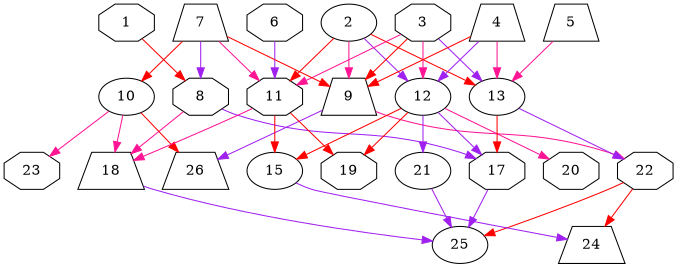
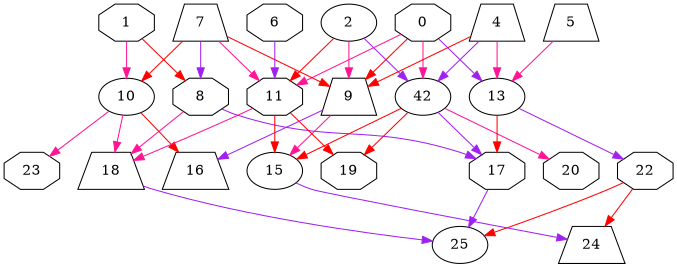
(423, 23) -> (423, 23)
none -> (127, 55)
(416, 56) -> none
(423, 97) -> (423, 97)
(477, 132) -> (321, 125)
(196, 171) -> (196, 171)
(423, 171) -> none
